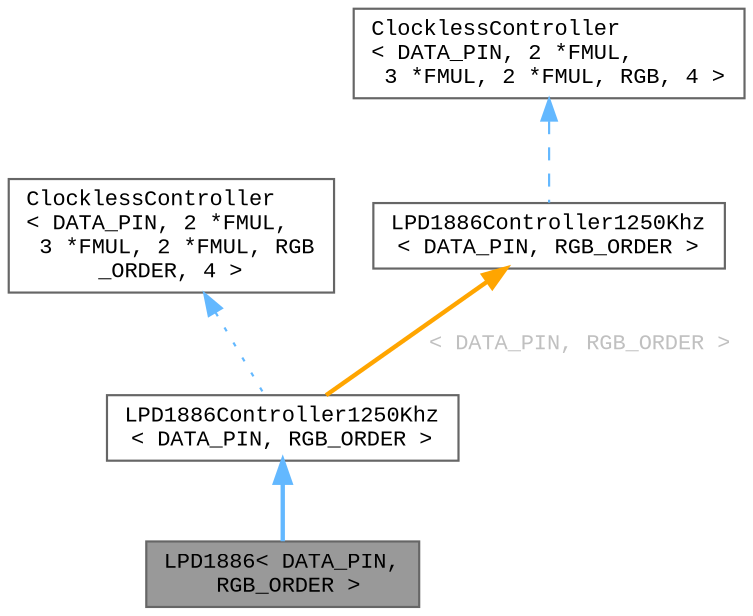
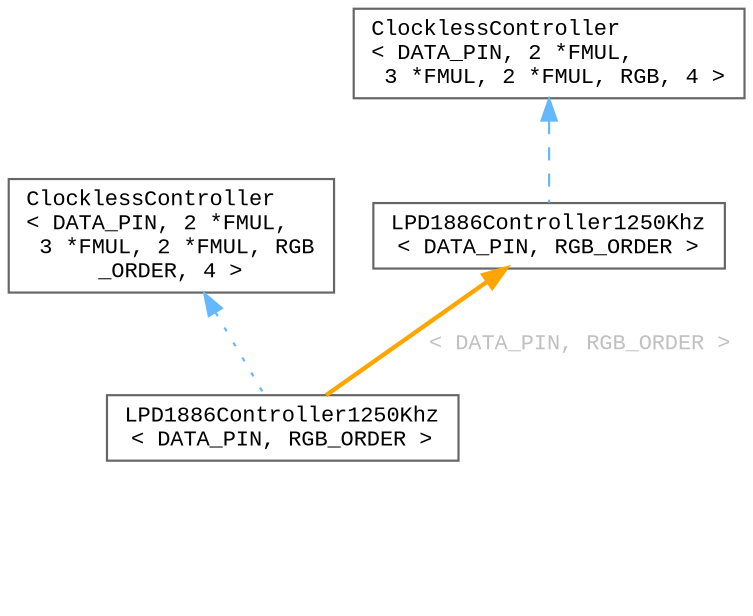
(283, 574) -> none
